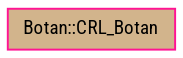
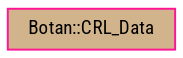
(91, 29) -> (91, 29)
